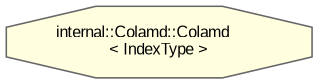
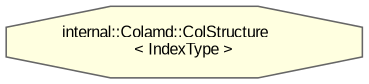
(159, 42) -> (184, 42)
